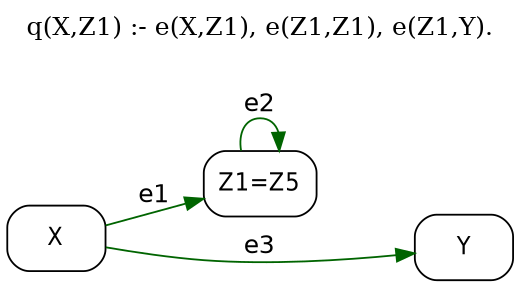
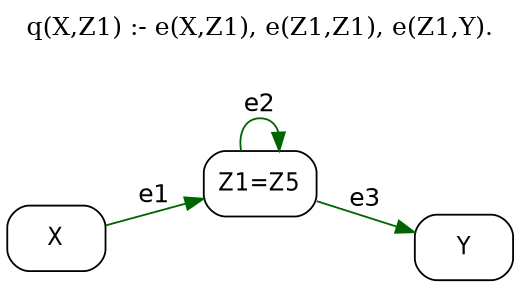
(251, 262) -> (356, 214)
